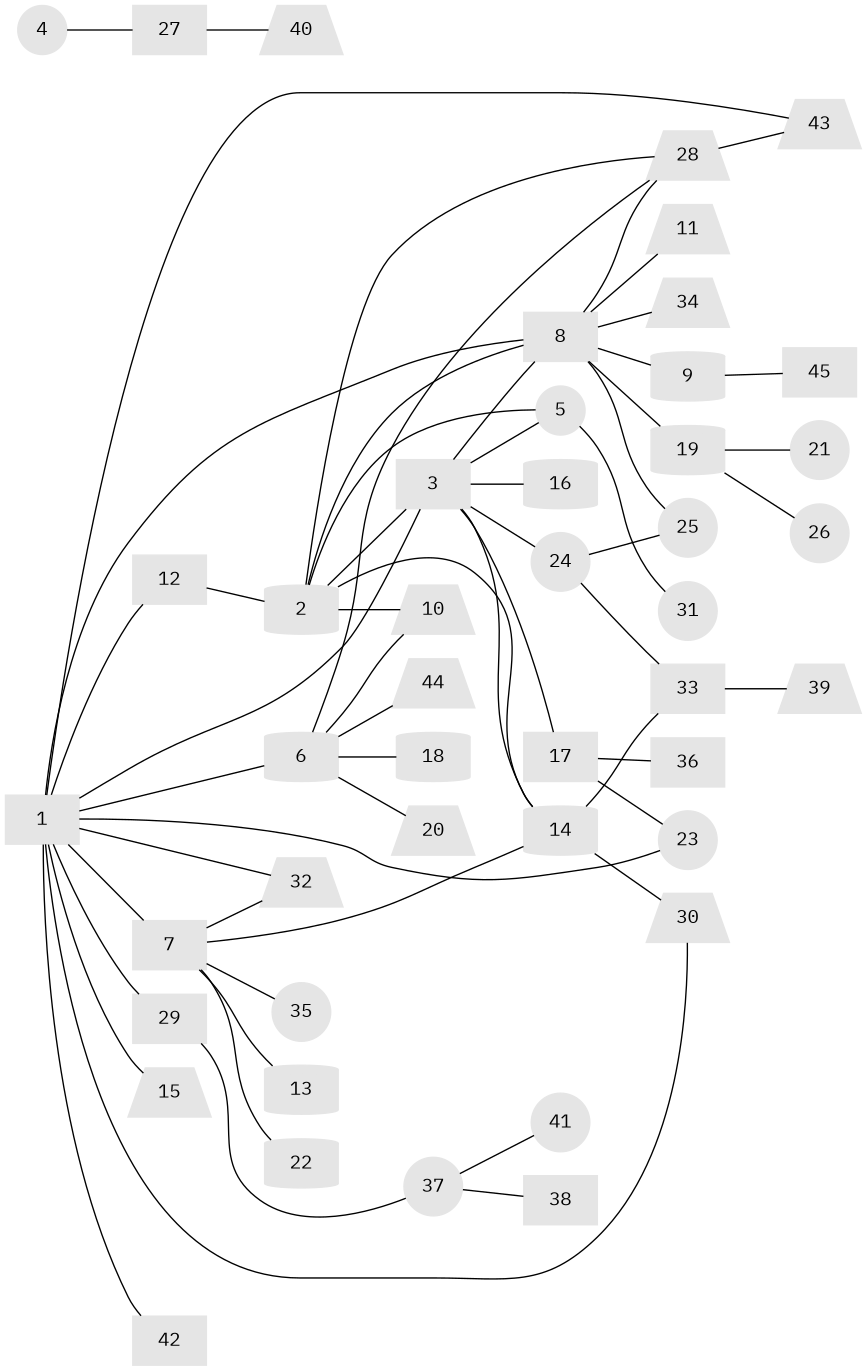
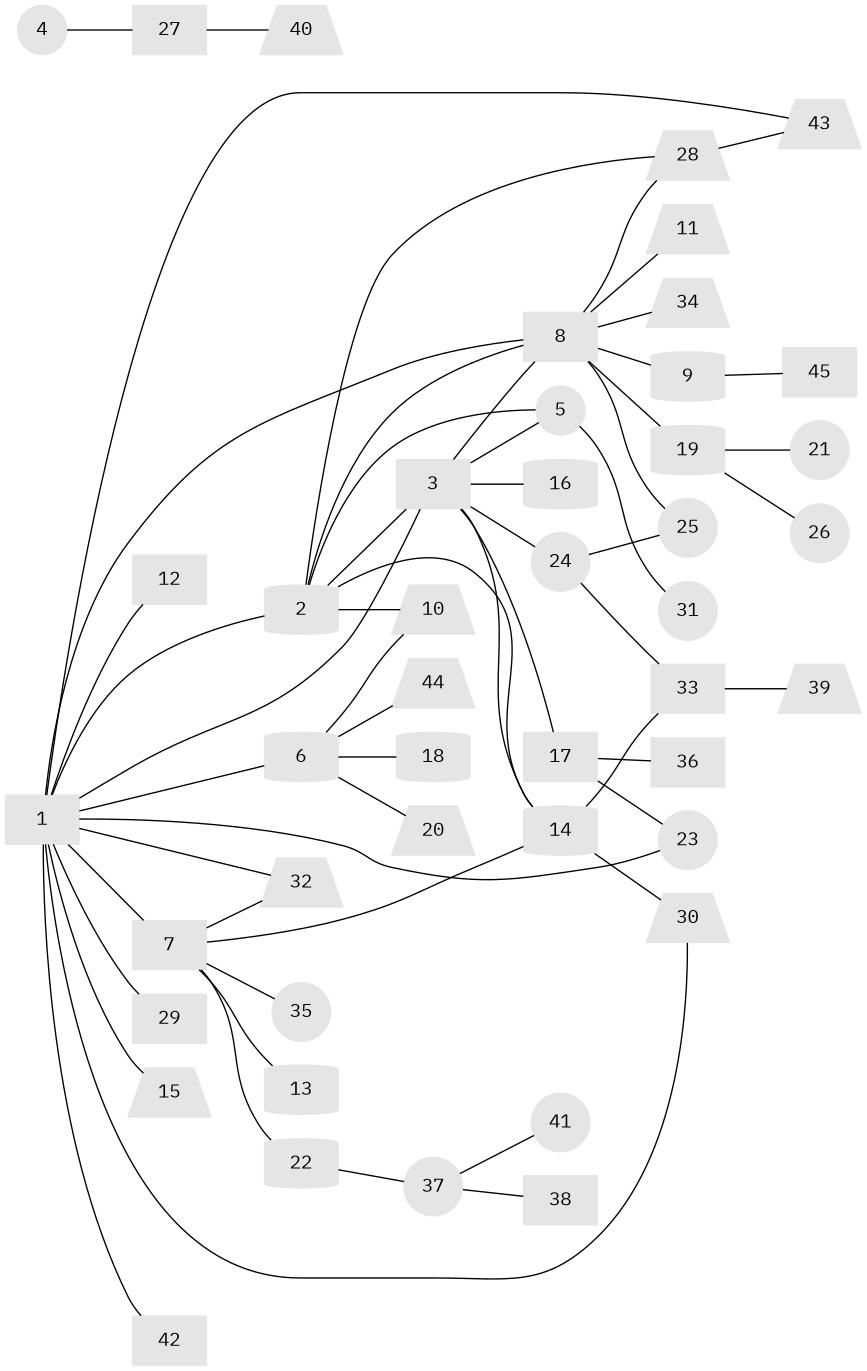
(412, 414) -> none
(236, 595) -> (131, 673)
(252, 1193) -> (371, 1176)
